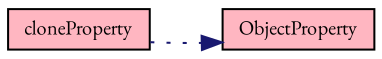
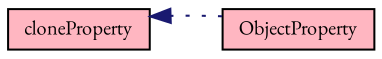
(176, 43) -> (196, 16)
